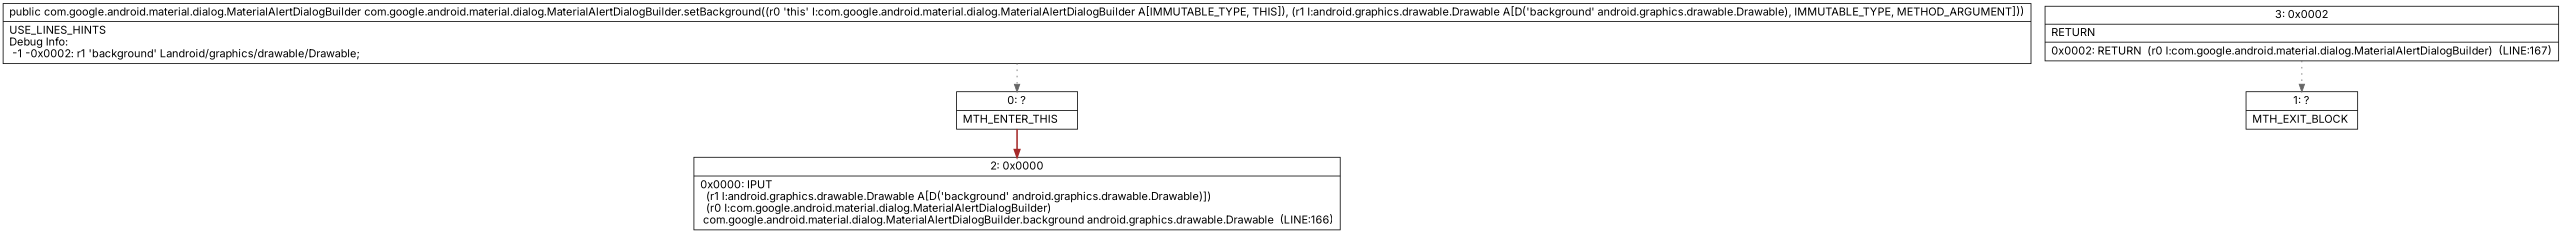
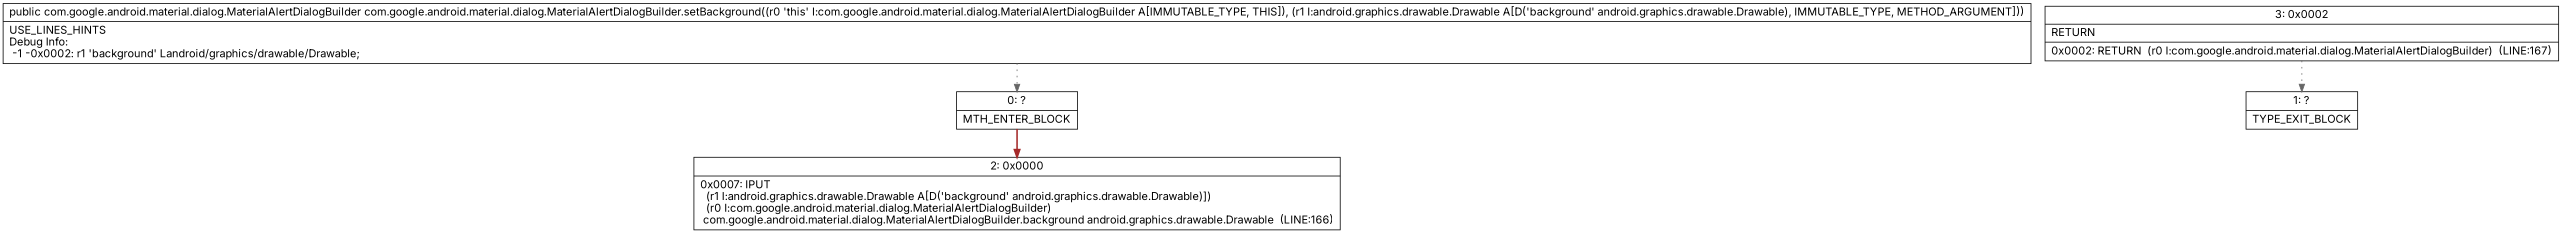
(1010, 119) -> (1017, 119)
(2301, 119) -> (2302, 119)
(739, 185) -> (738, 185)
